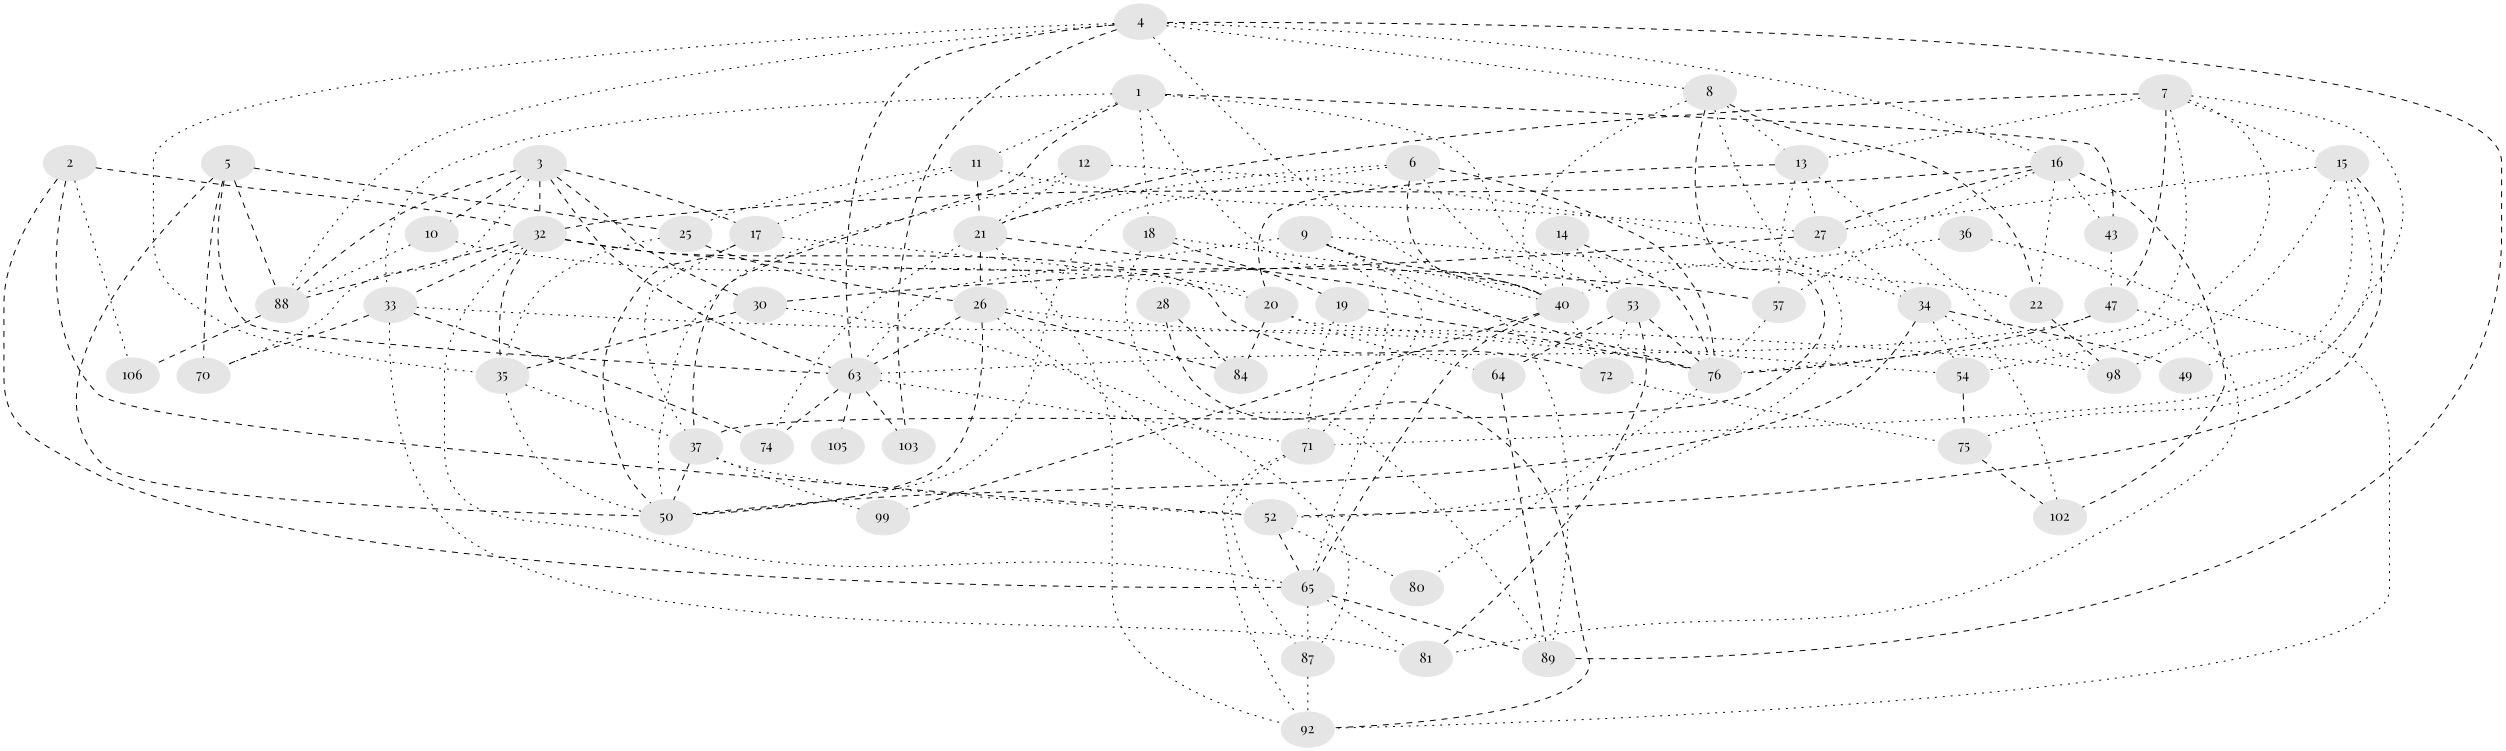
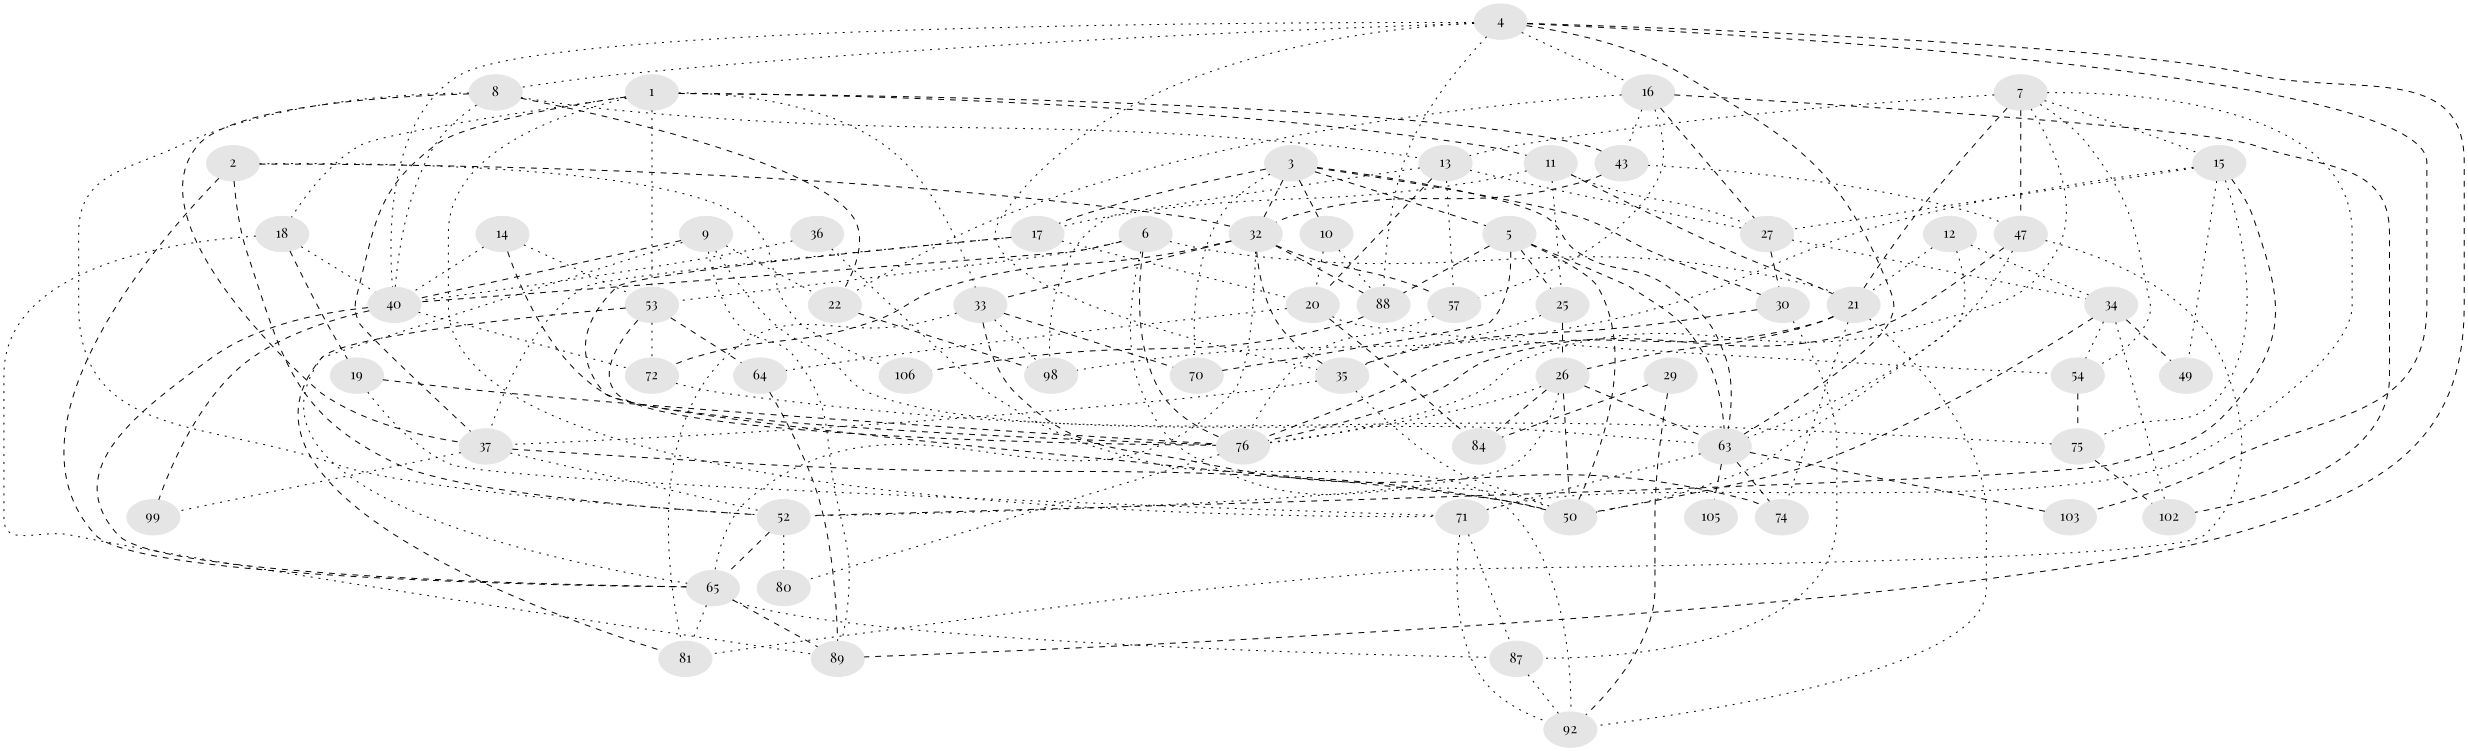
(1058, 128) -> (1147, 111)
(1298, 191) -> (1439, 199)
(382, 225) -> (1422, 205)
(1163, 305) -> (1671, 376)
